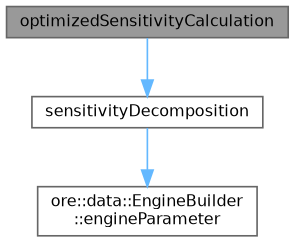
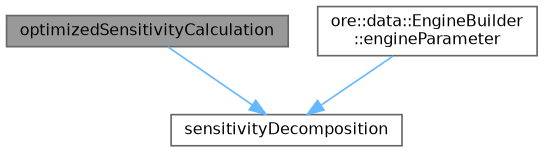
(147, 149) -> (357, 80)
